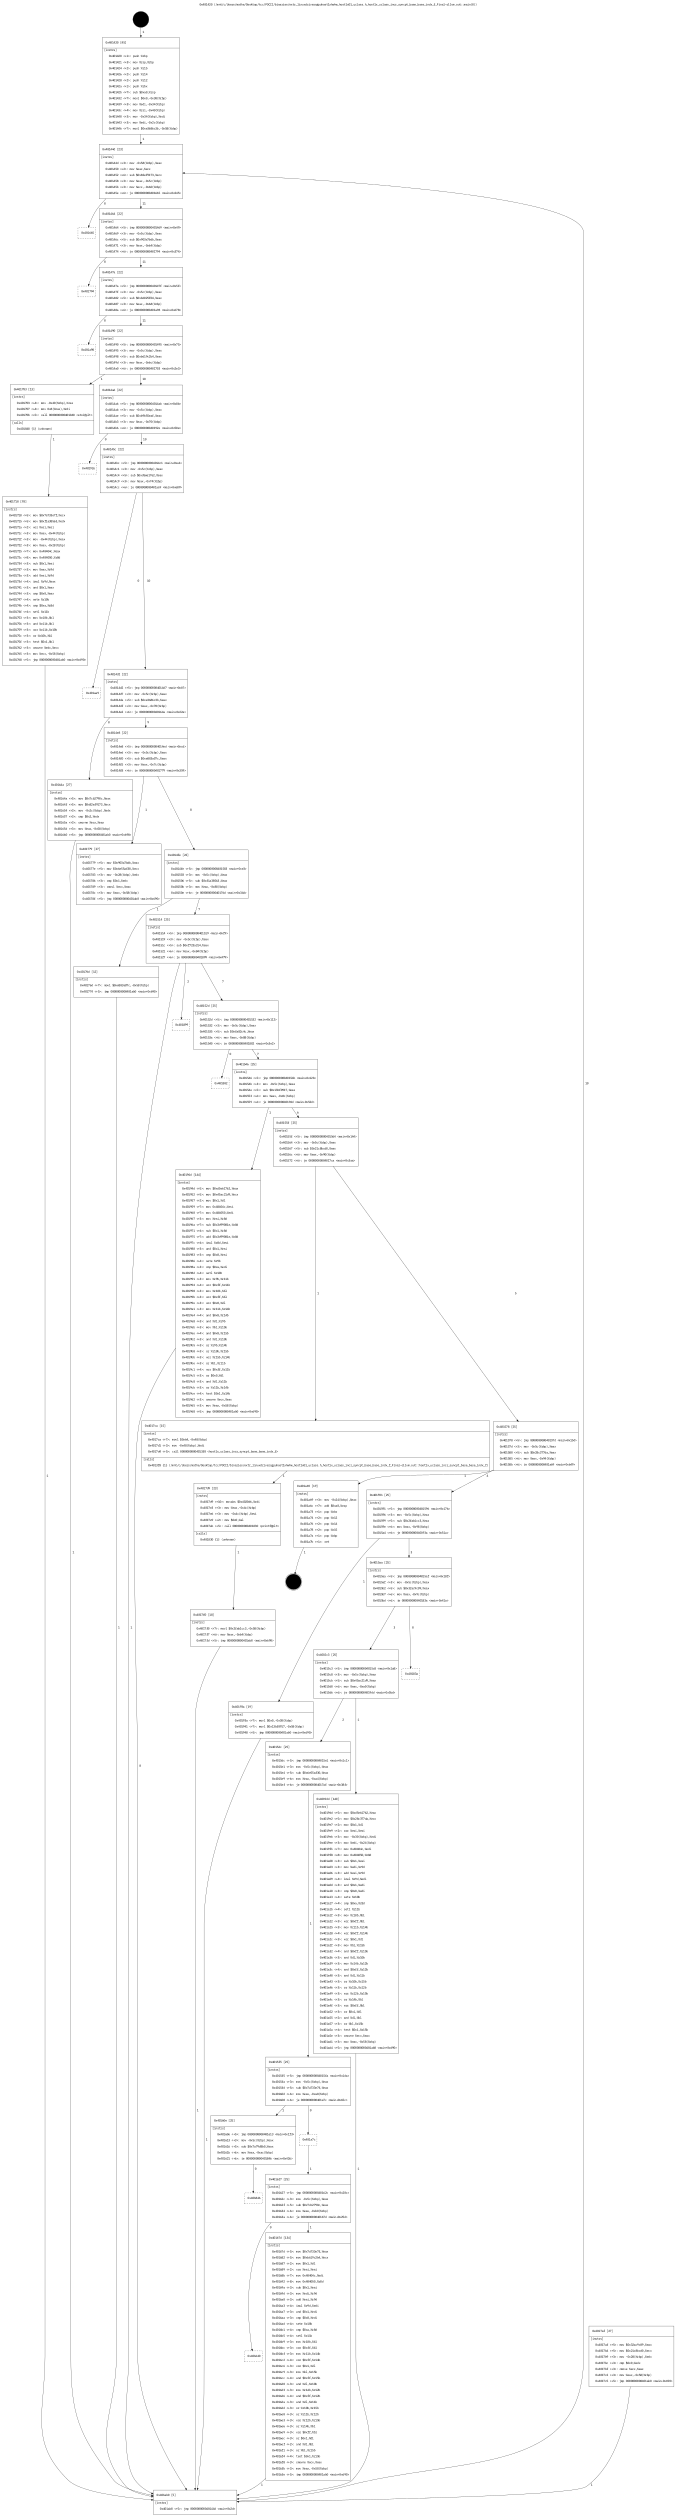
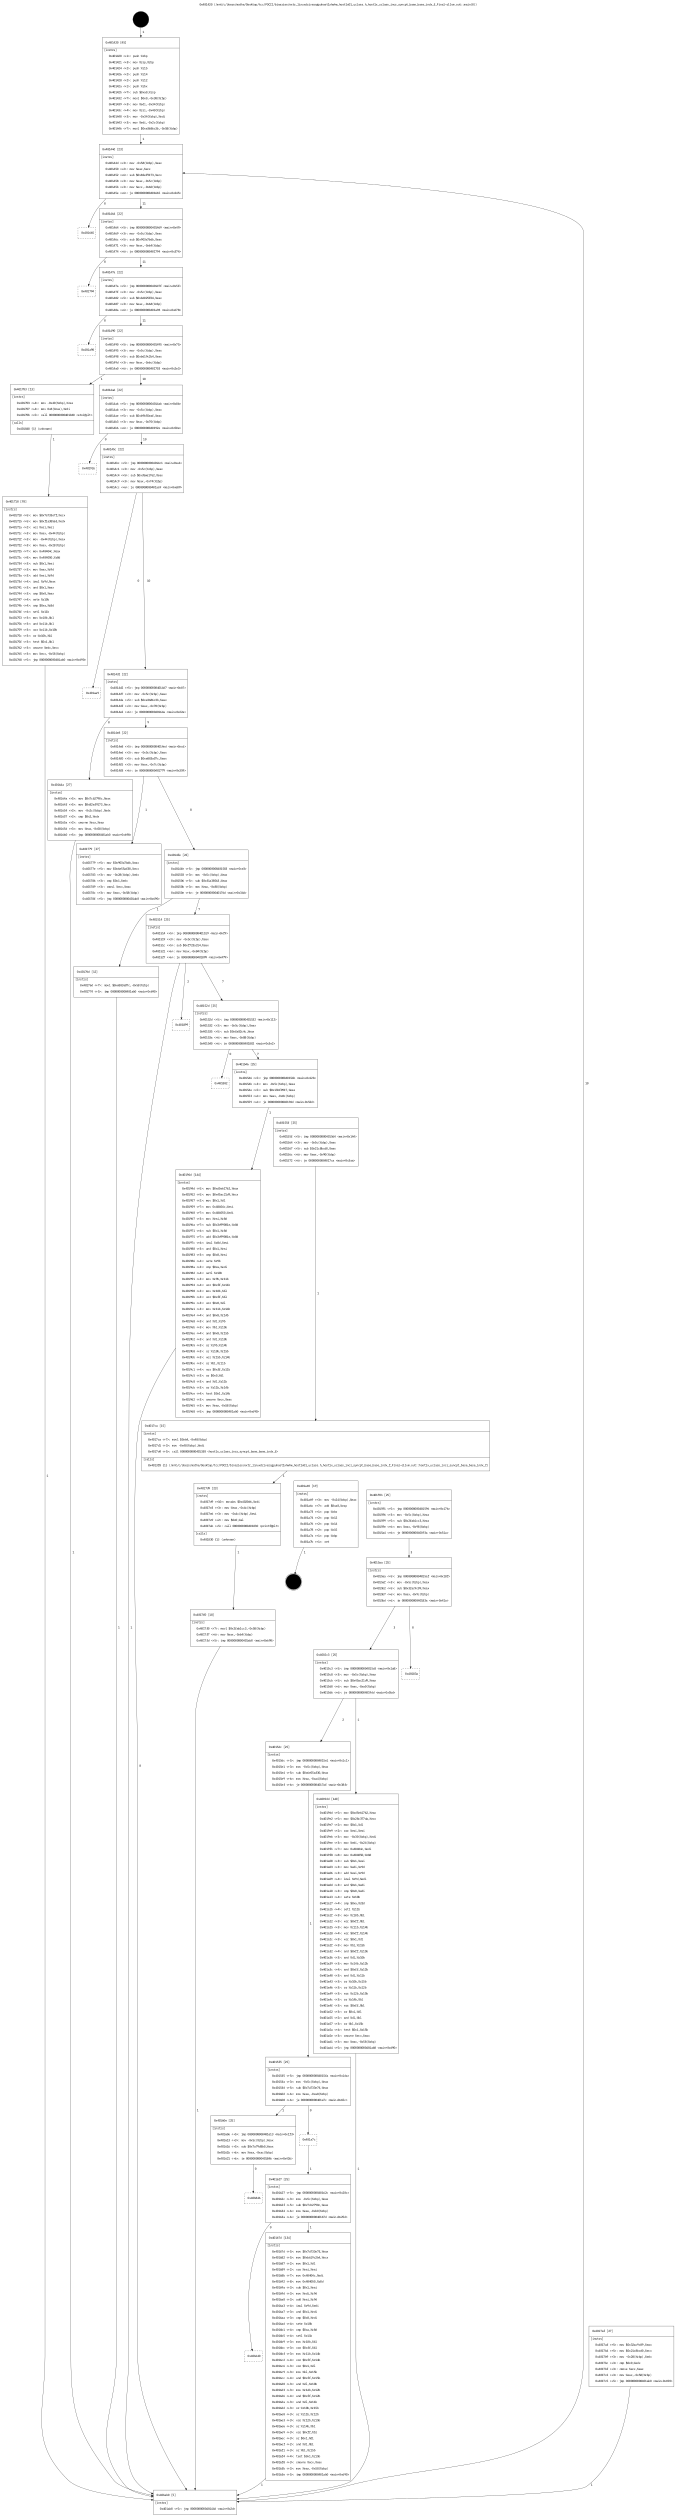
(295, 1112) -> none
(536, 1446) -> none
(271, 1720) -> none
